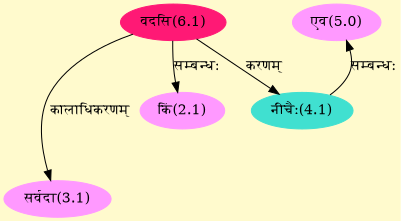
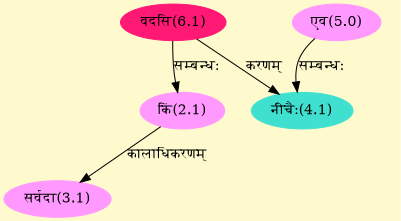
(348, 76) -> (300, 58)
(57, 83) -> (125, 152)
